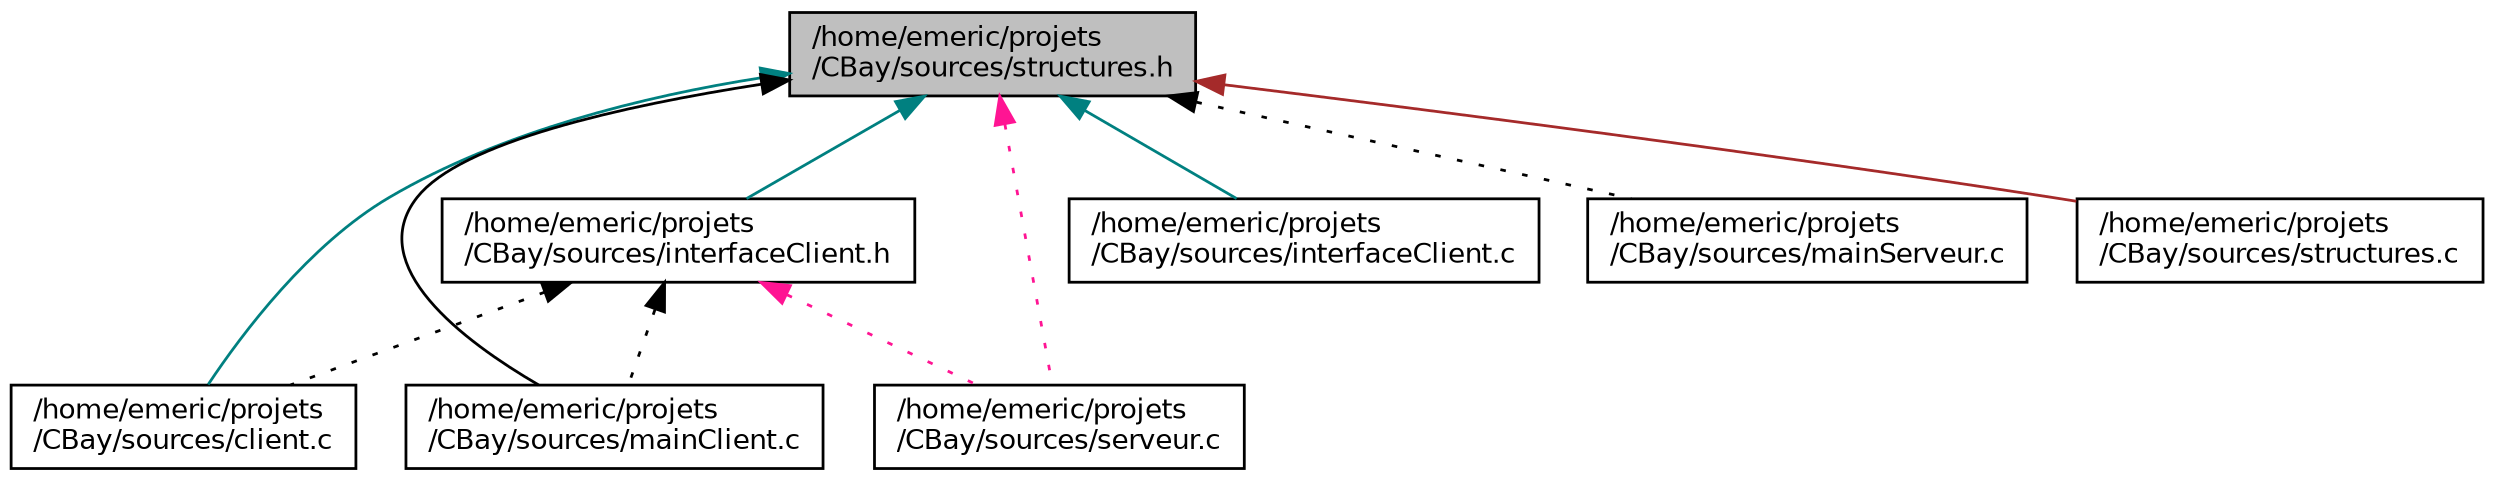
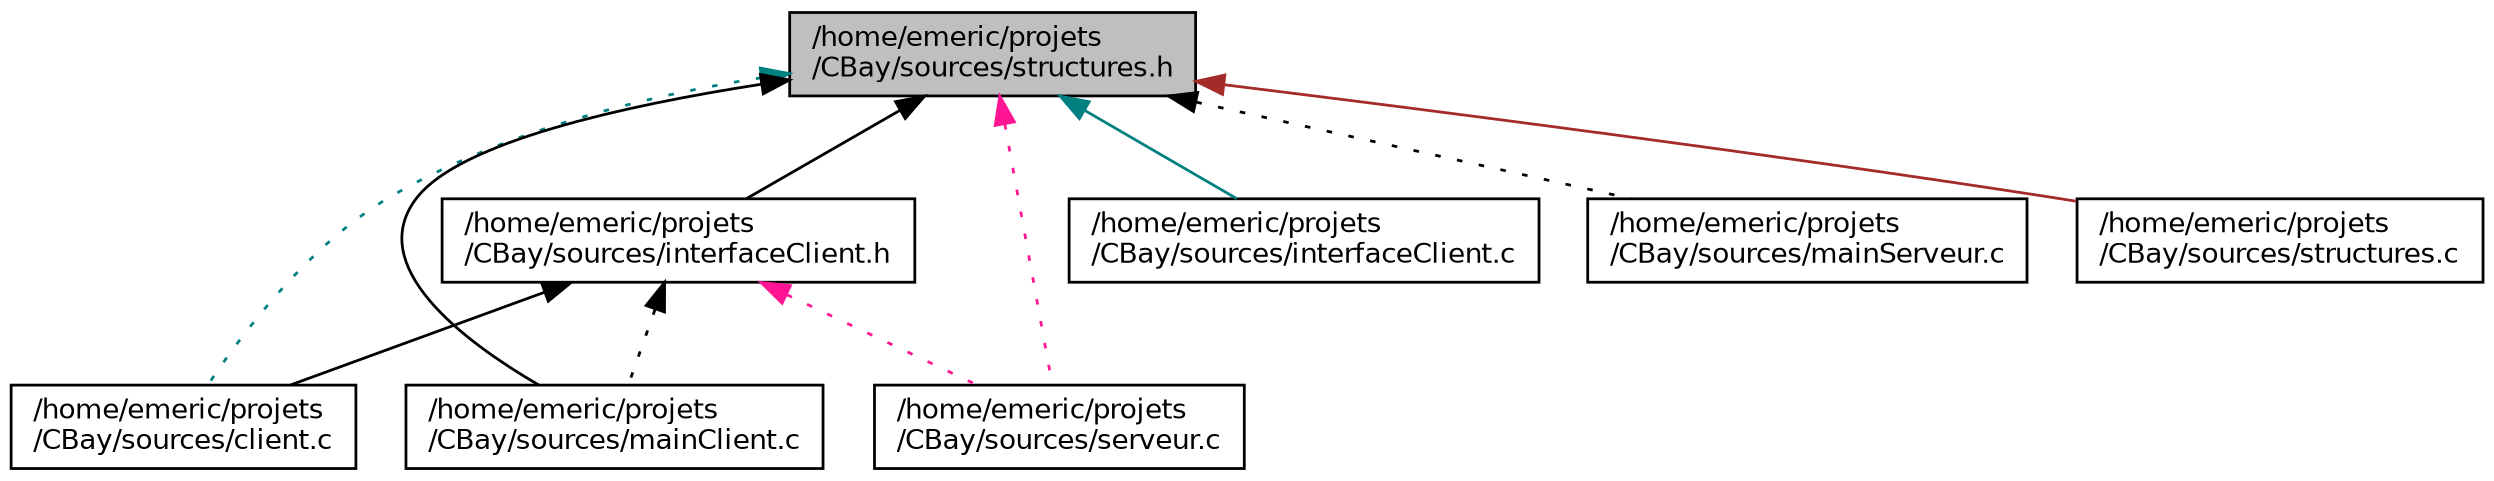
(823, 155) -> (823, 155)
(389, 198) -> (389, 198)
(418, 338) -> (418, 338)
